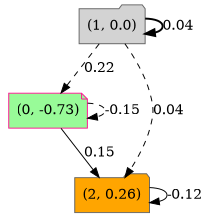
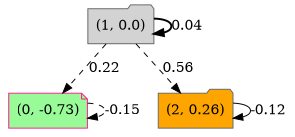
(168, 111) -> (178, 68)
(77, 149) -> none
